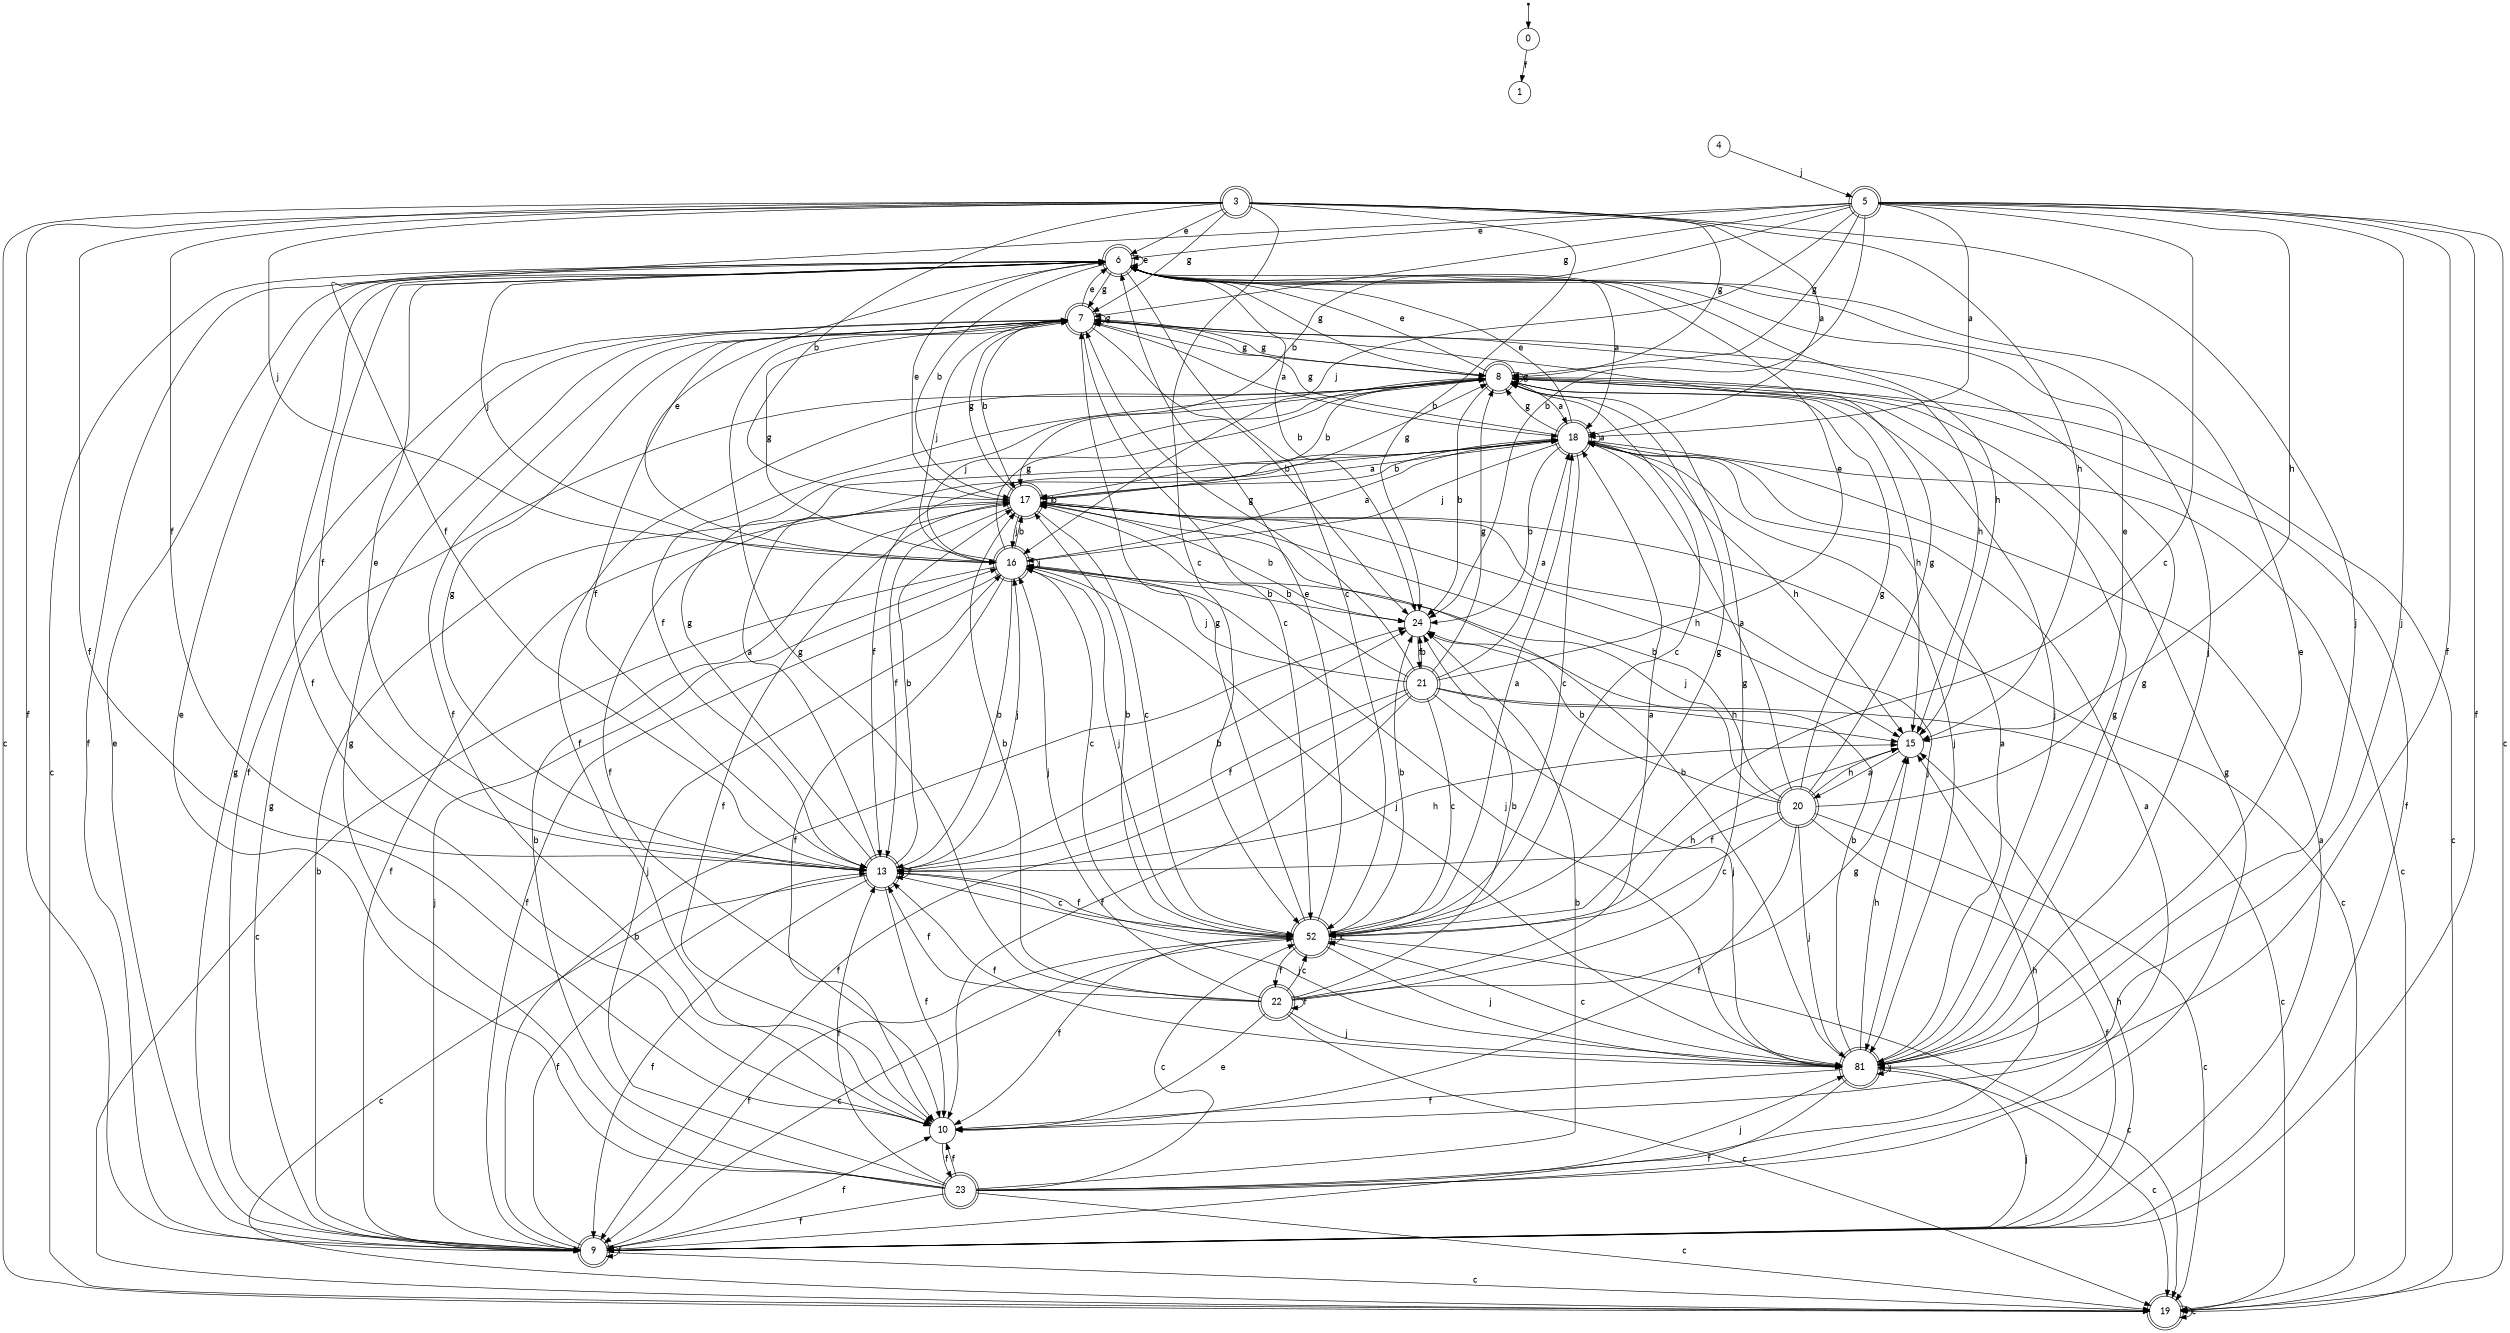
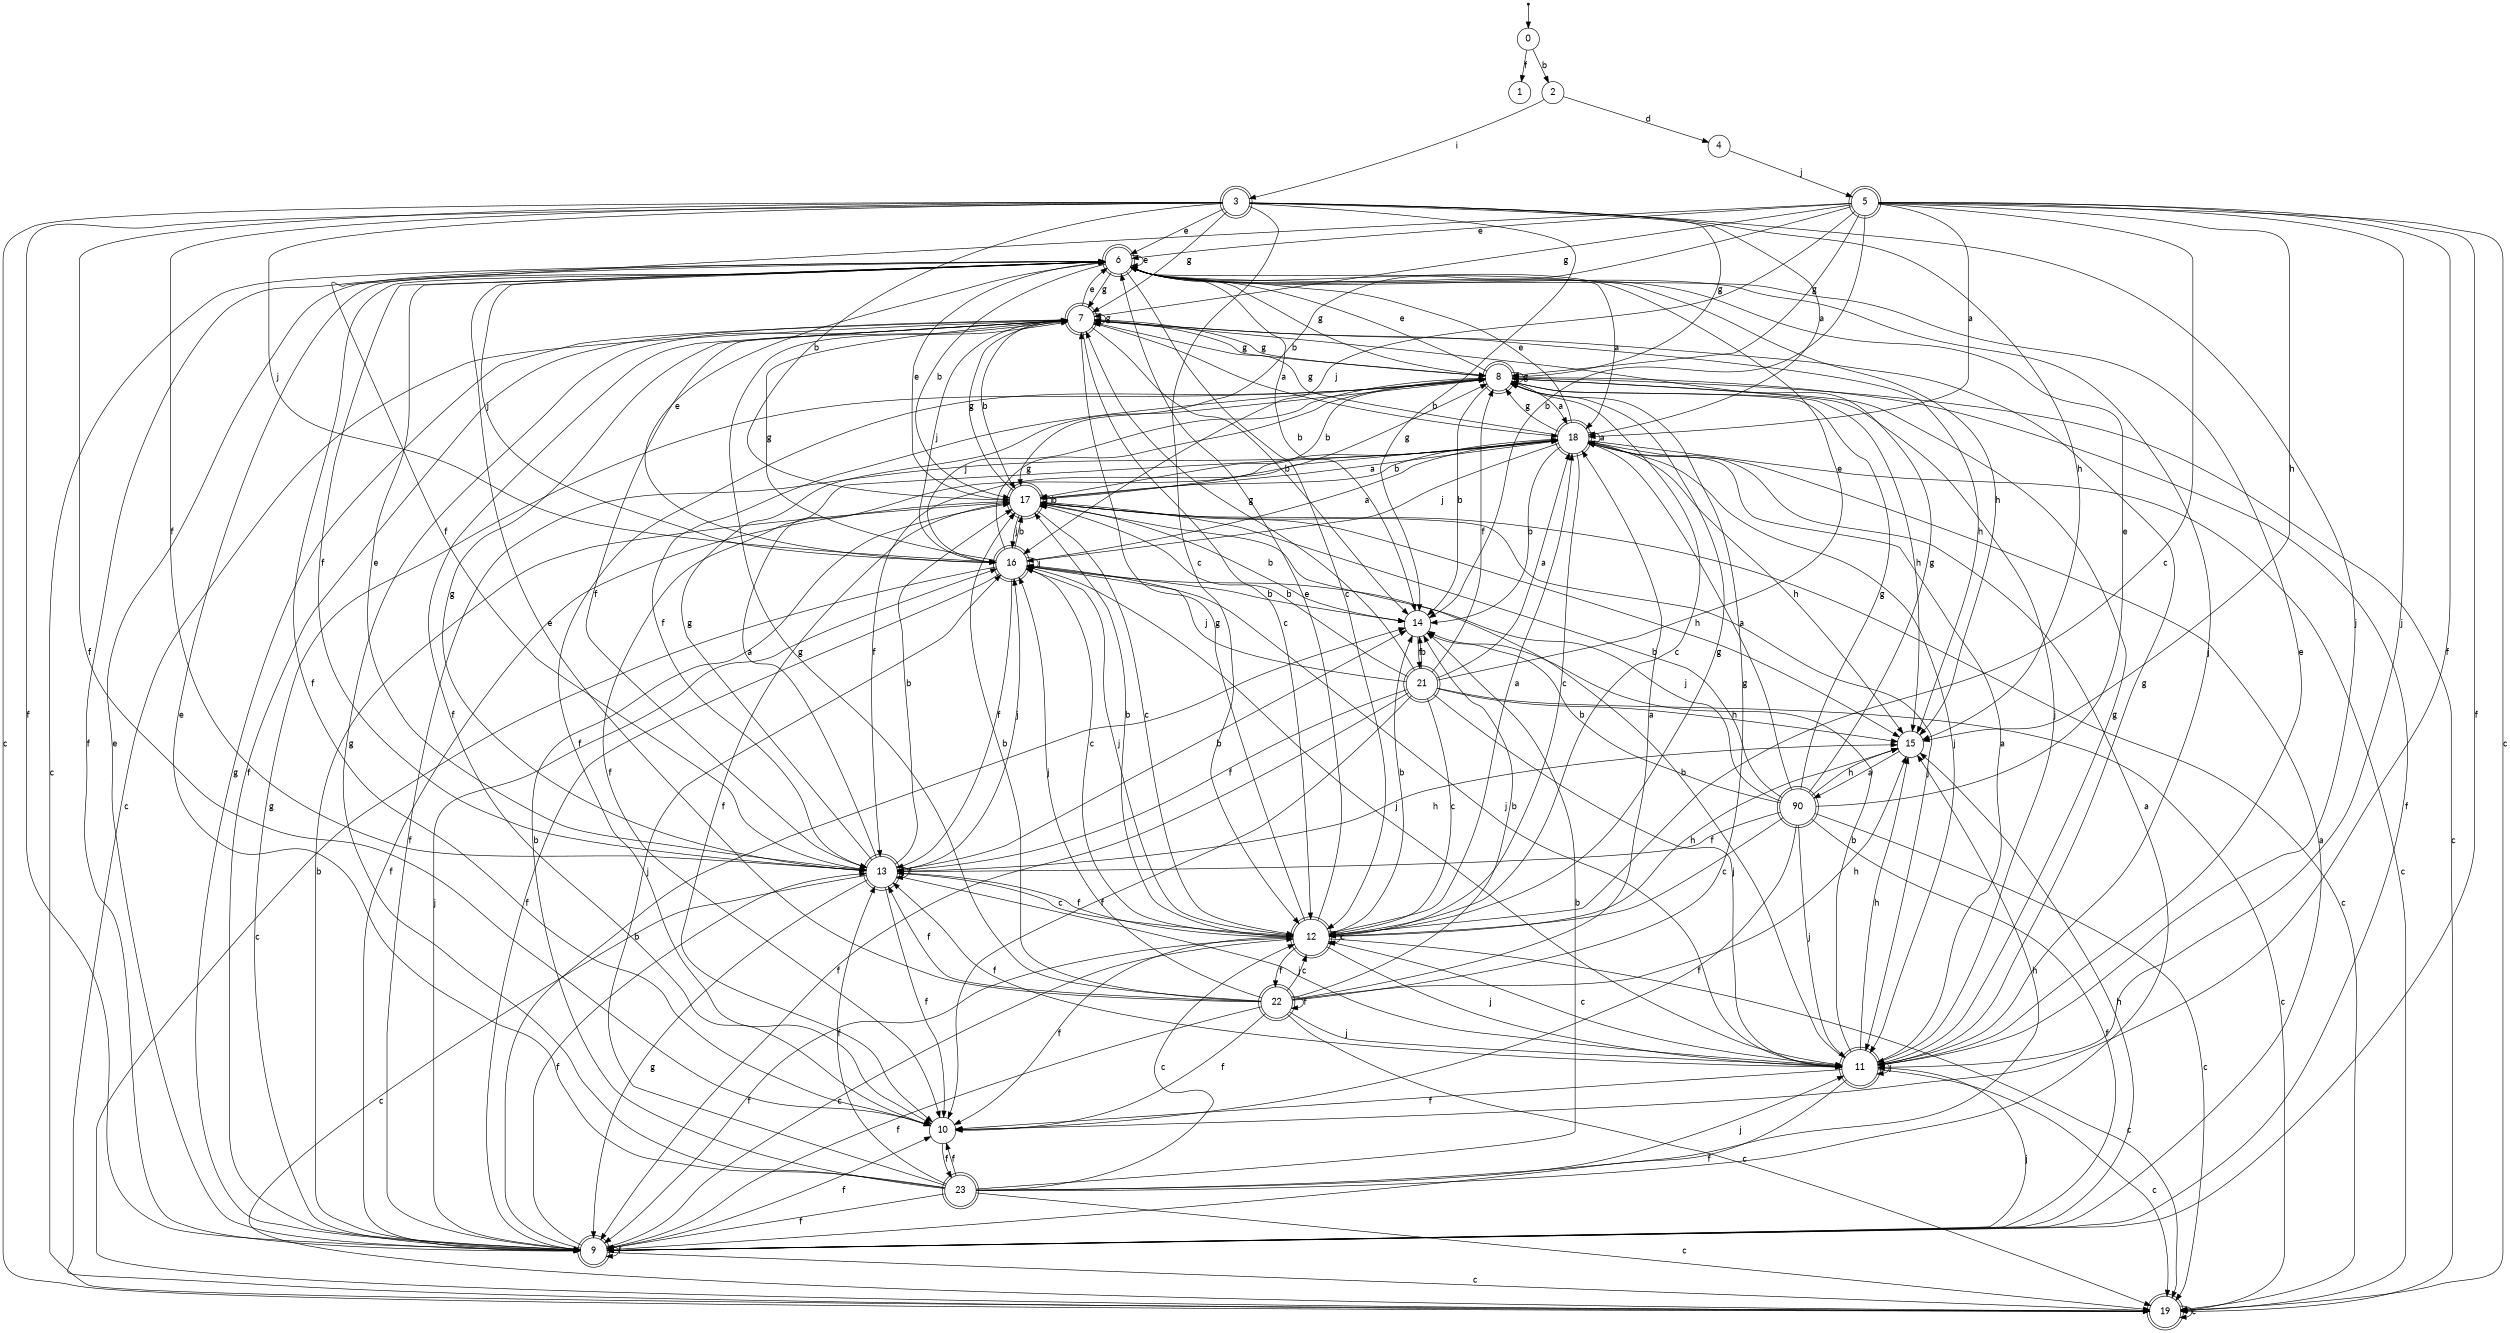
none -> (1553, 93)
none -> (595, 506)
(1483, 532) -> (1483, 532)
none -> (519, 582)
(1418, 624) -> (1418, 624)
(891, 644) -> none
(999, 715) -> (999, 715)
(1798, 807) -> (1798, 807)
(797, 822) -> none
(1856, 872) -> (1856, 872)
(1311, 937) -> (1311, 937)
(2146, 1042) -> none
(653, 1068) -> (653, 1068)
(1223, 1068) -> (1223, 1068)
(1860, 1068) -> (1860, 1068)
none -> (929, 1107)
none -> (276, 1285)
